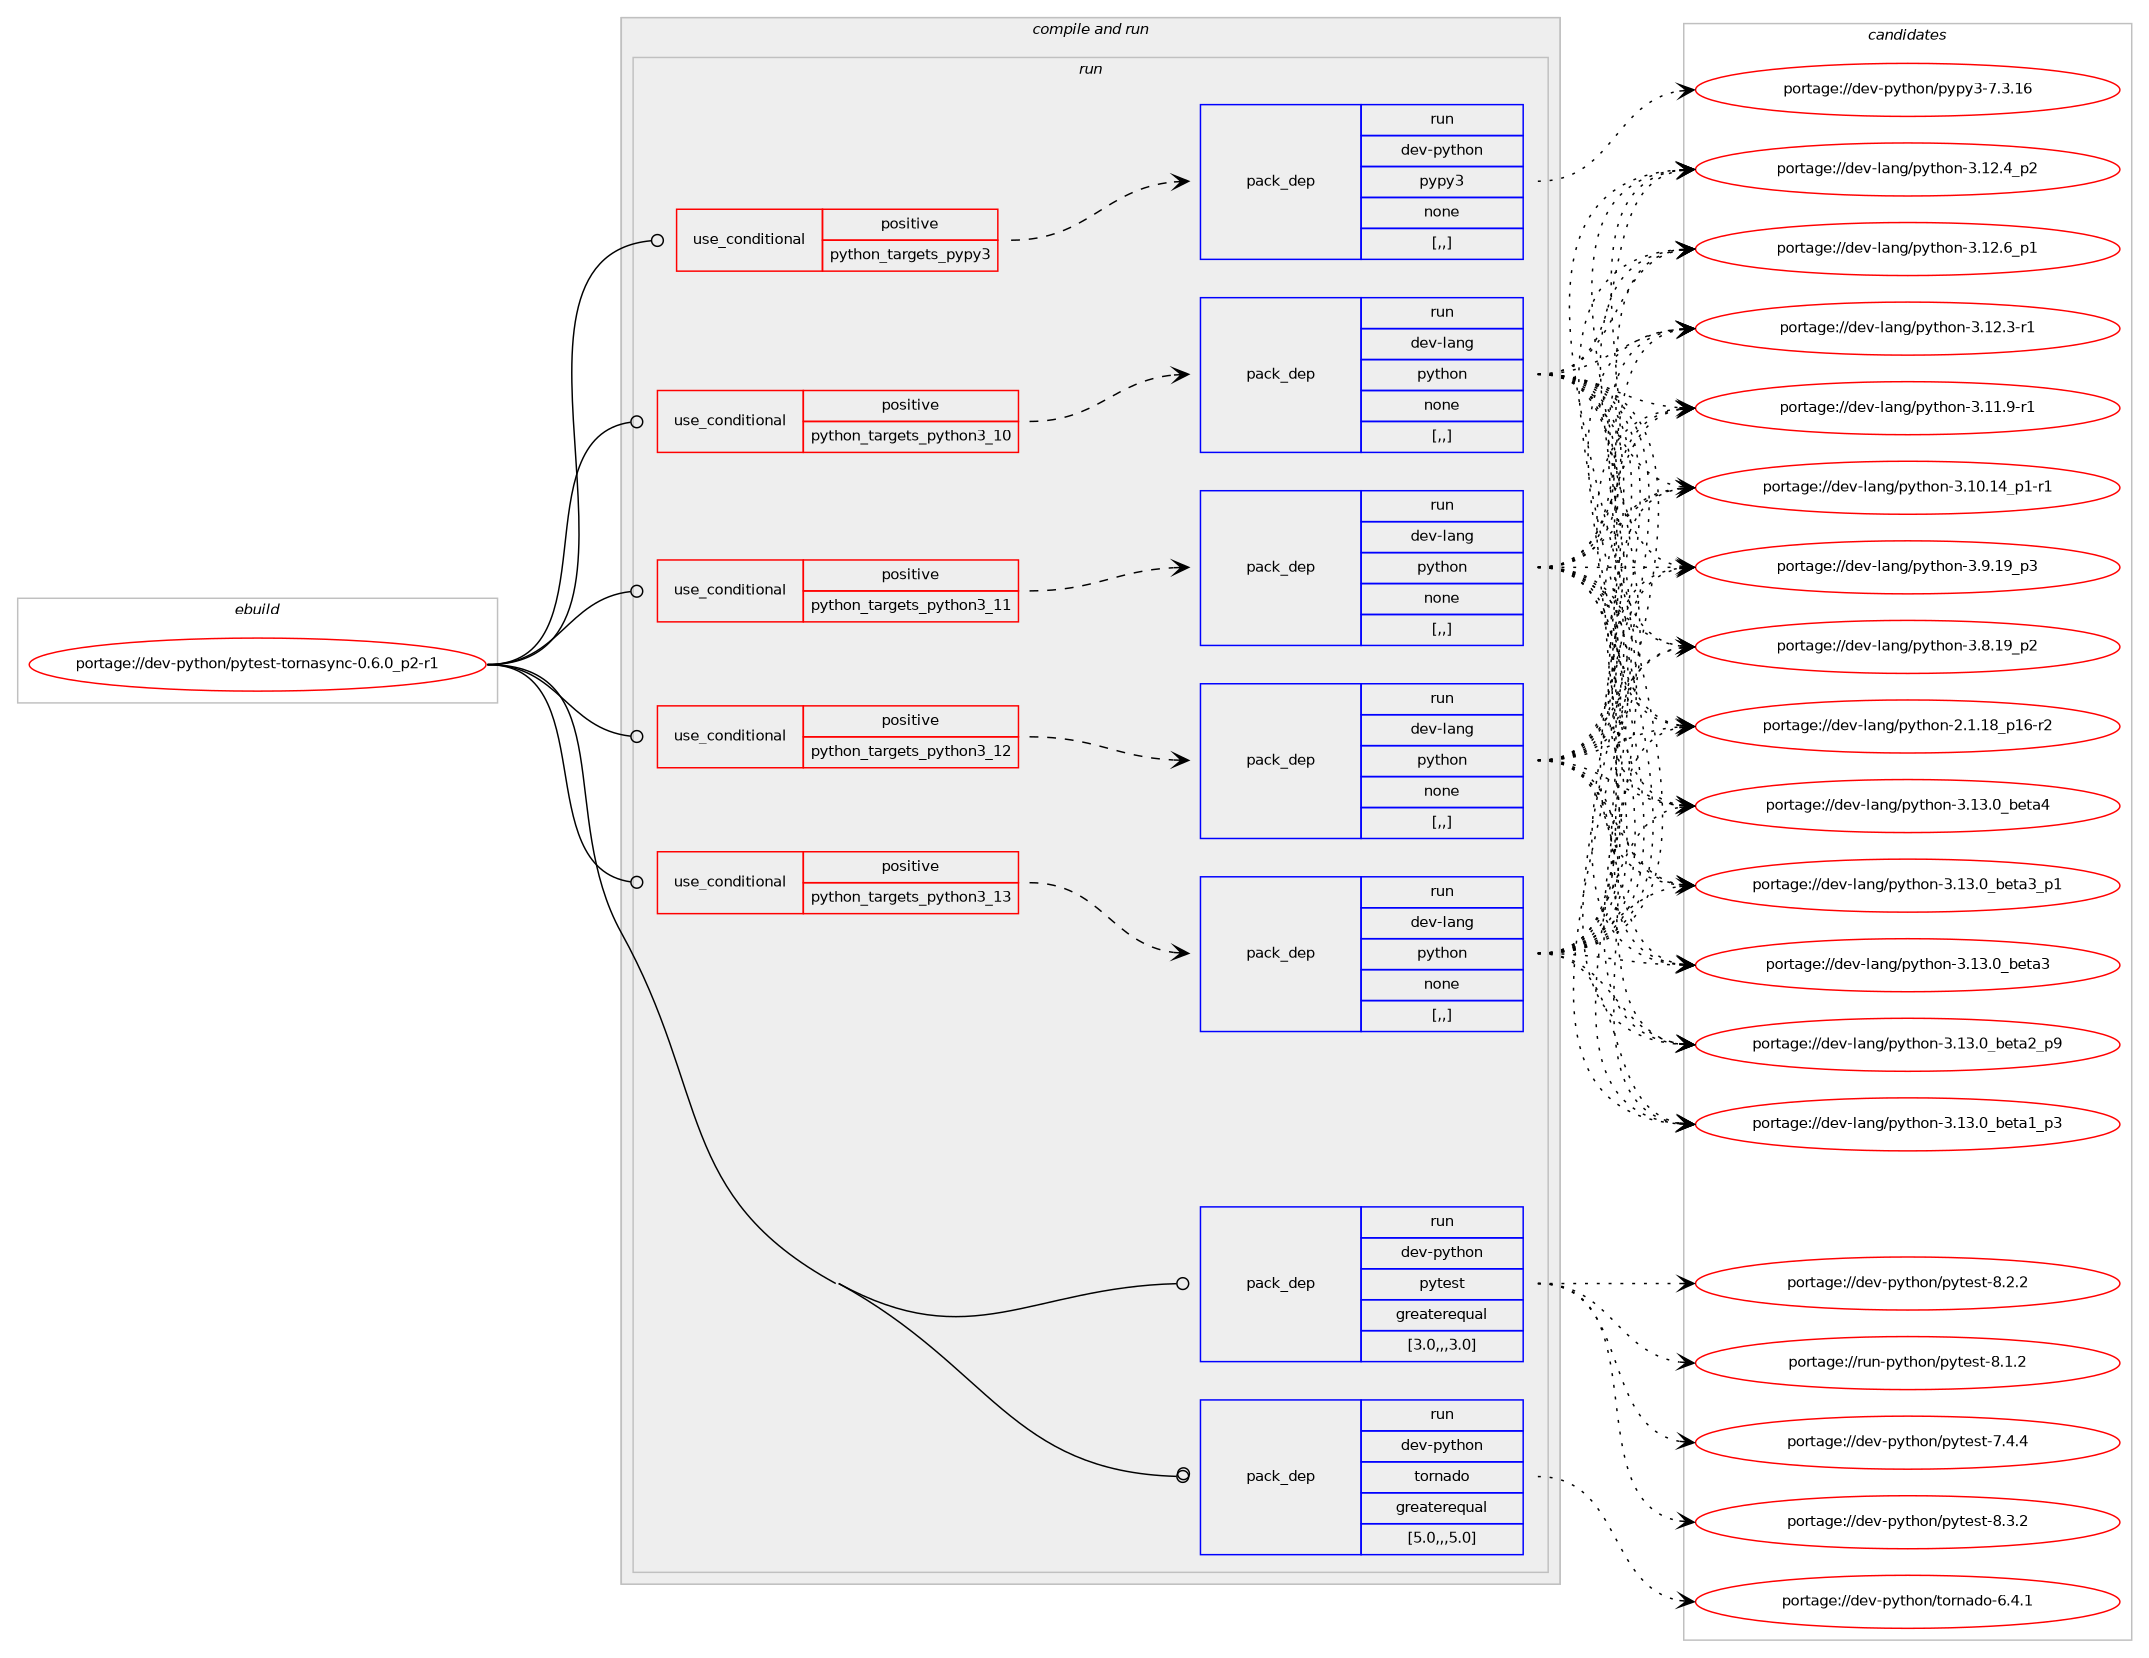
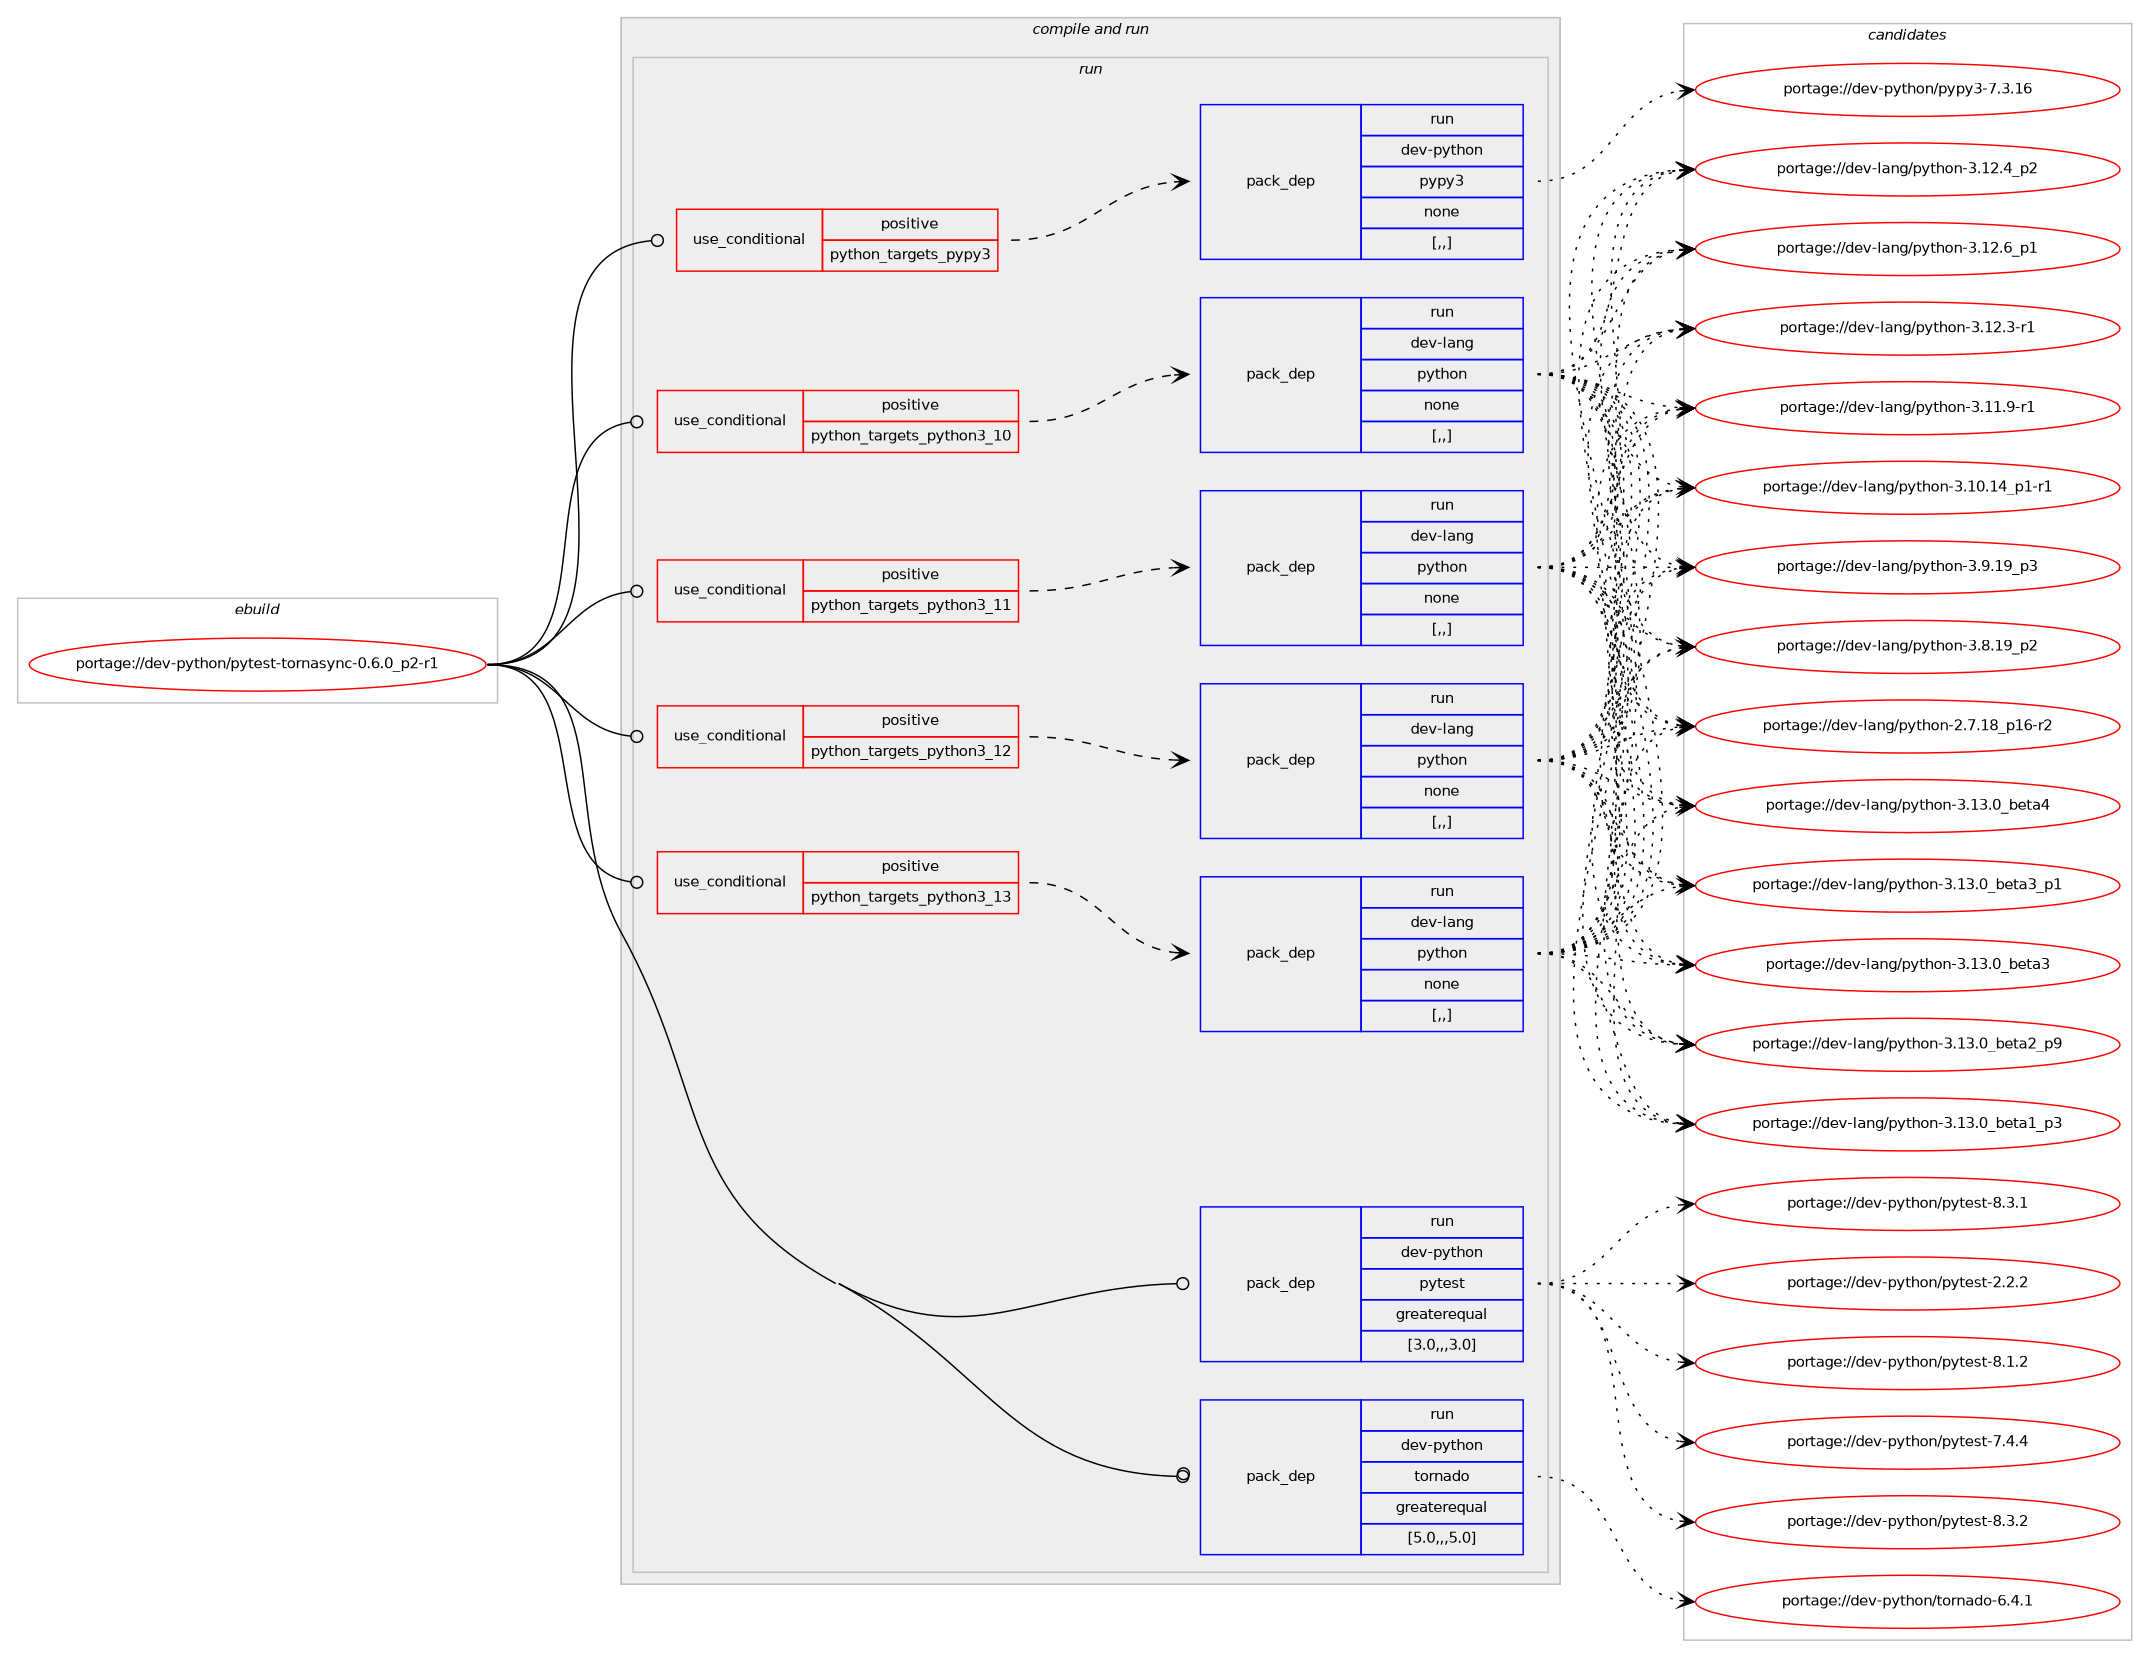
(1908, 726) -> (1908, 726)
none -> (1908, 1204)
(1908, 1284) -> (1908, 1284)
(1908, 1363) -> (1908, 1363)
